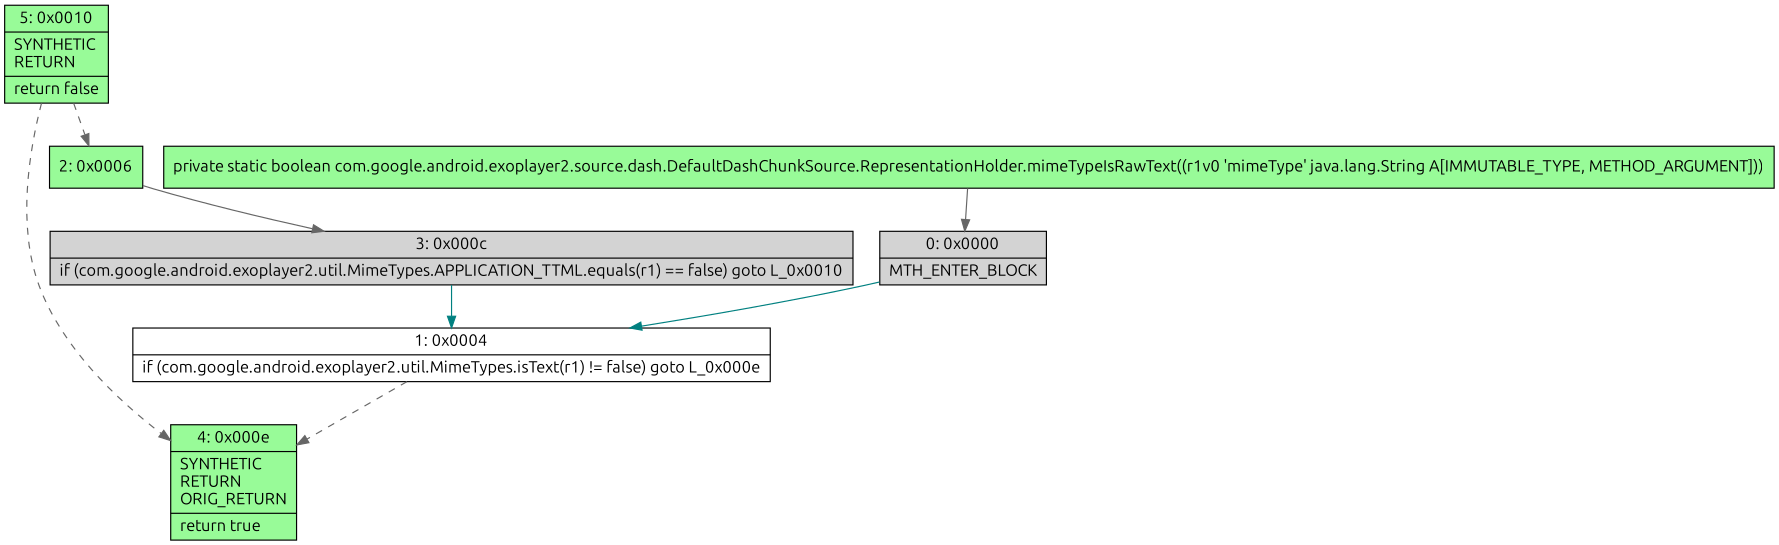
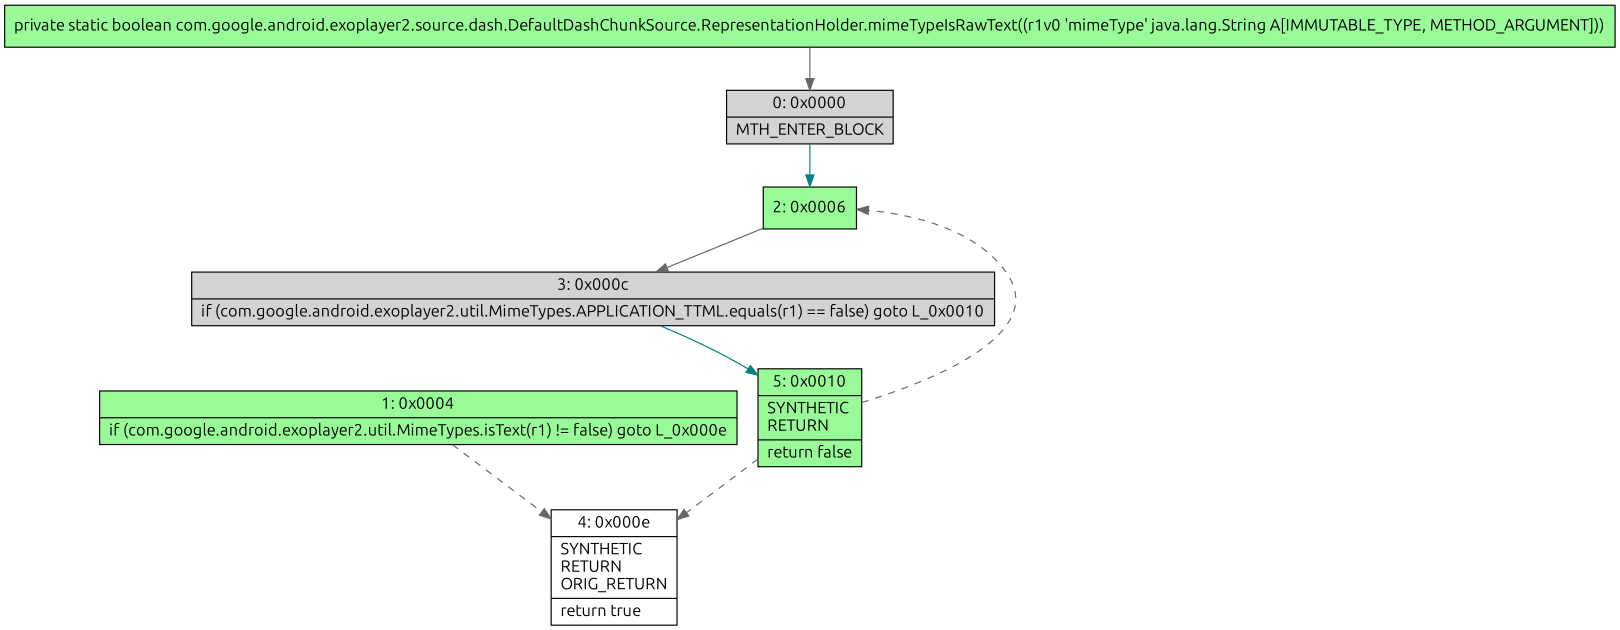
(452, 301) -> (705, 346)
(761, 306) -> (810, 159)
(452, 355) -> (418, 418)
(234, 482) -> (614, 567)
